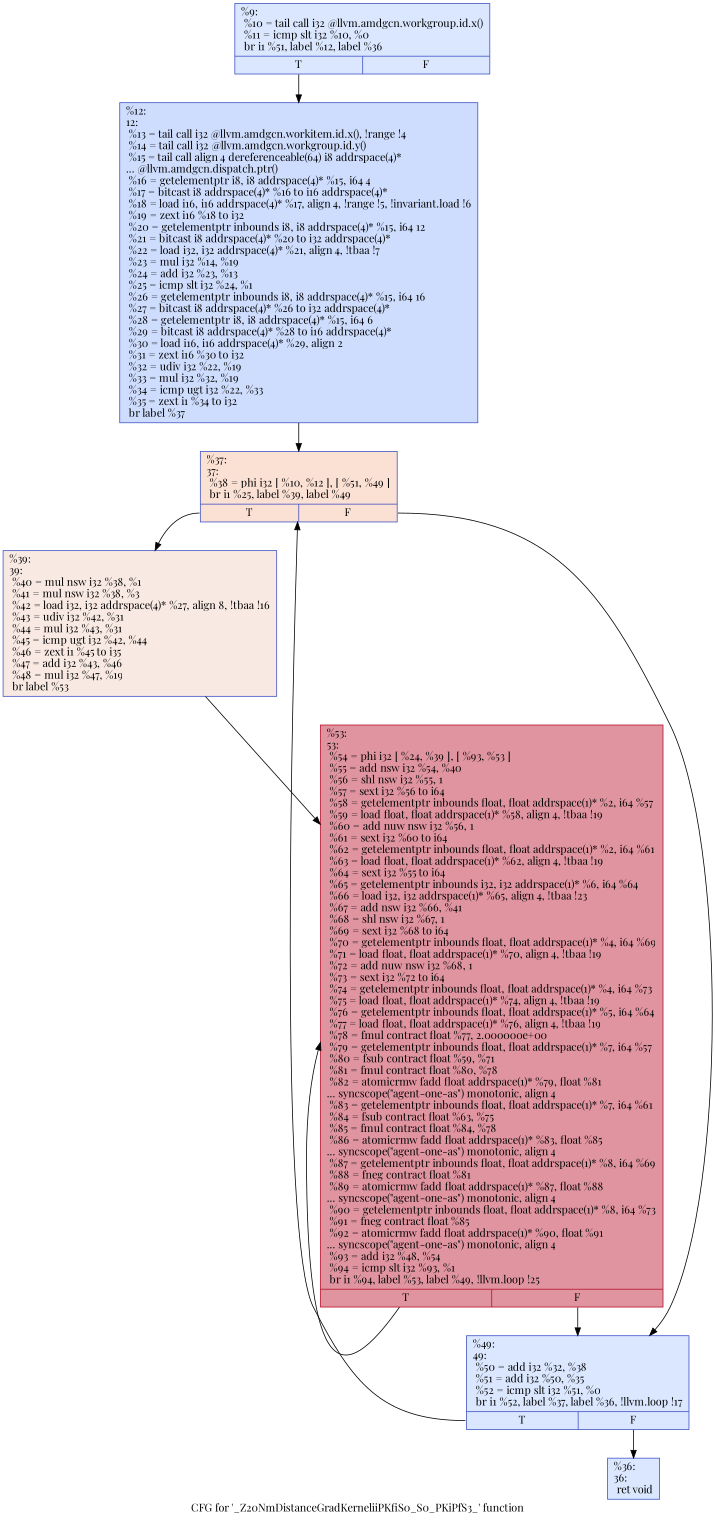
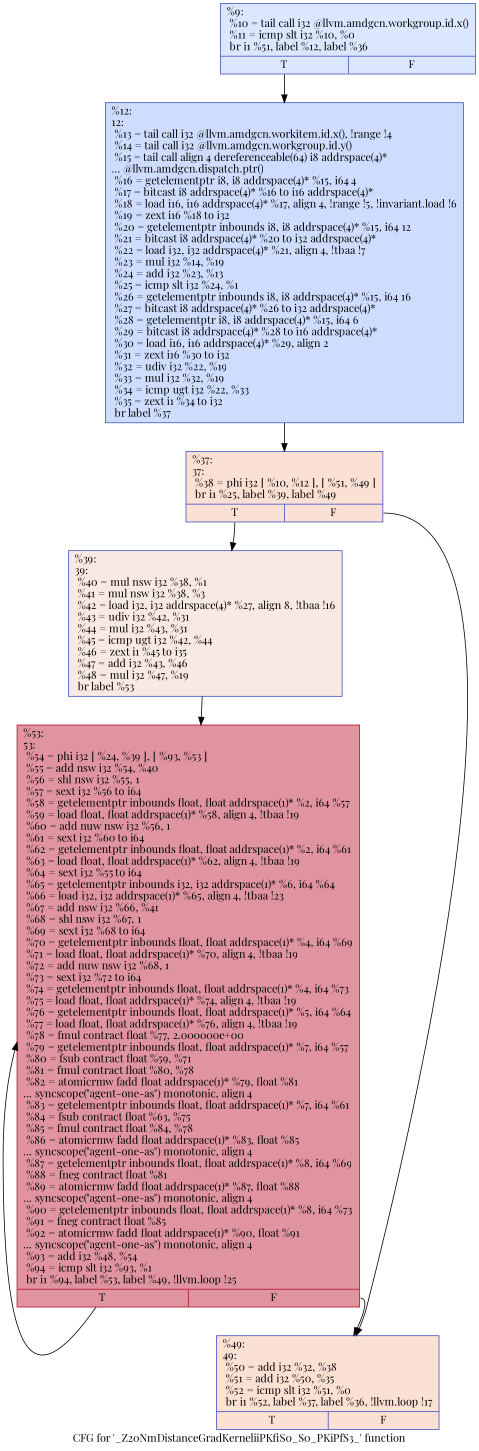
(291, 1021) -> none
(578, 1383) -> (328, 1383)
(634, 1479) -> none
